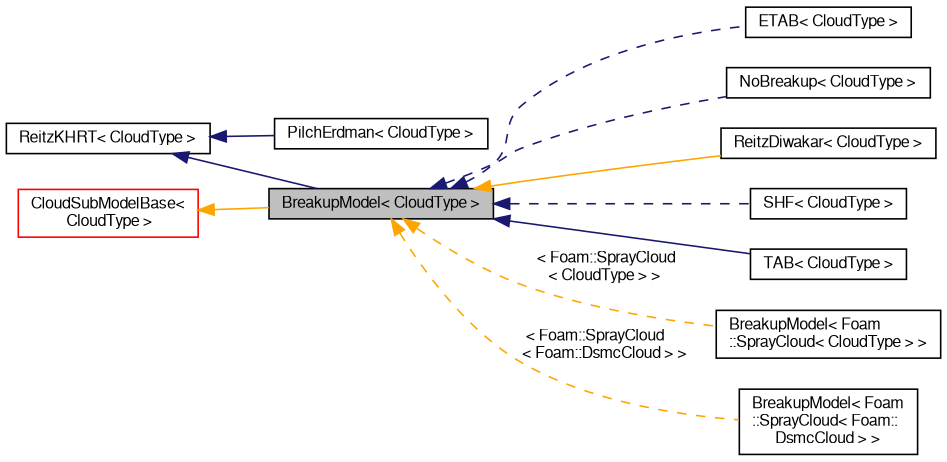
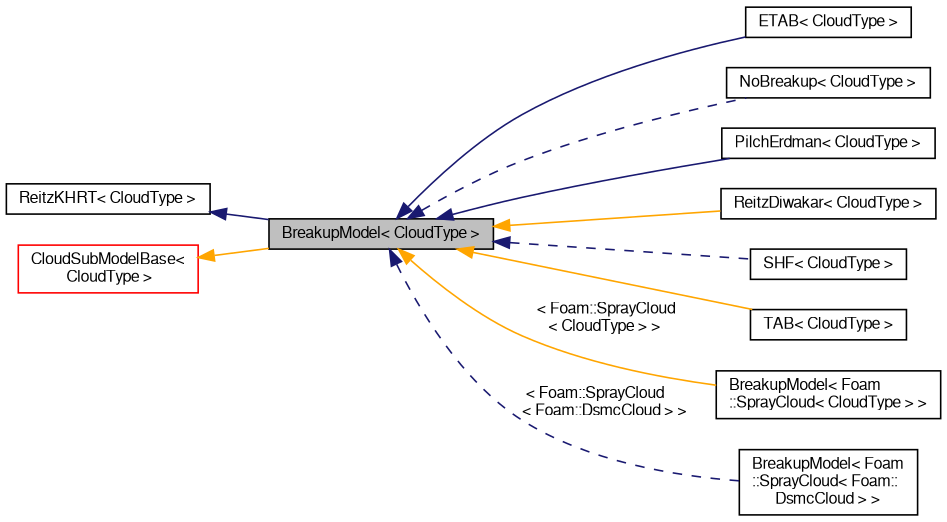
(581, 68) -> (563, 95)
(250, 136) -> (590, 183)
(630, 237) -> (613, 281)
(560, 297) -> (553, 348)
(542, 373) -> (533, 426)
